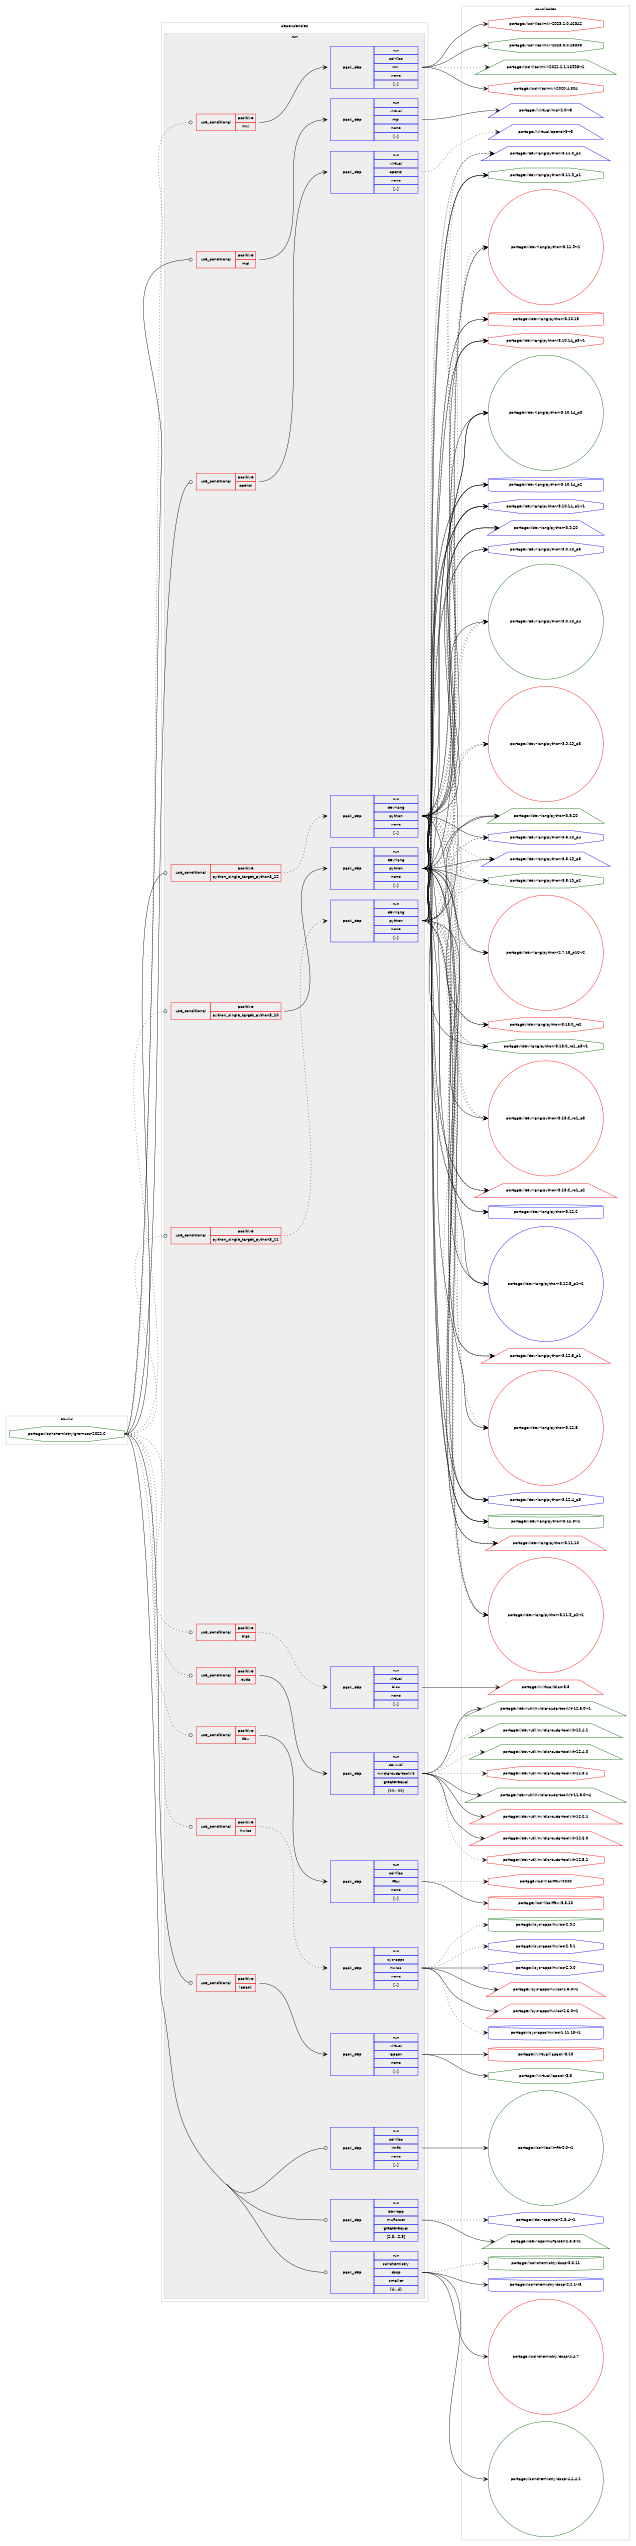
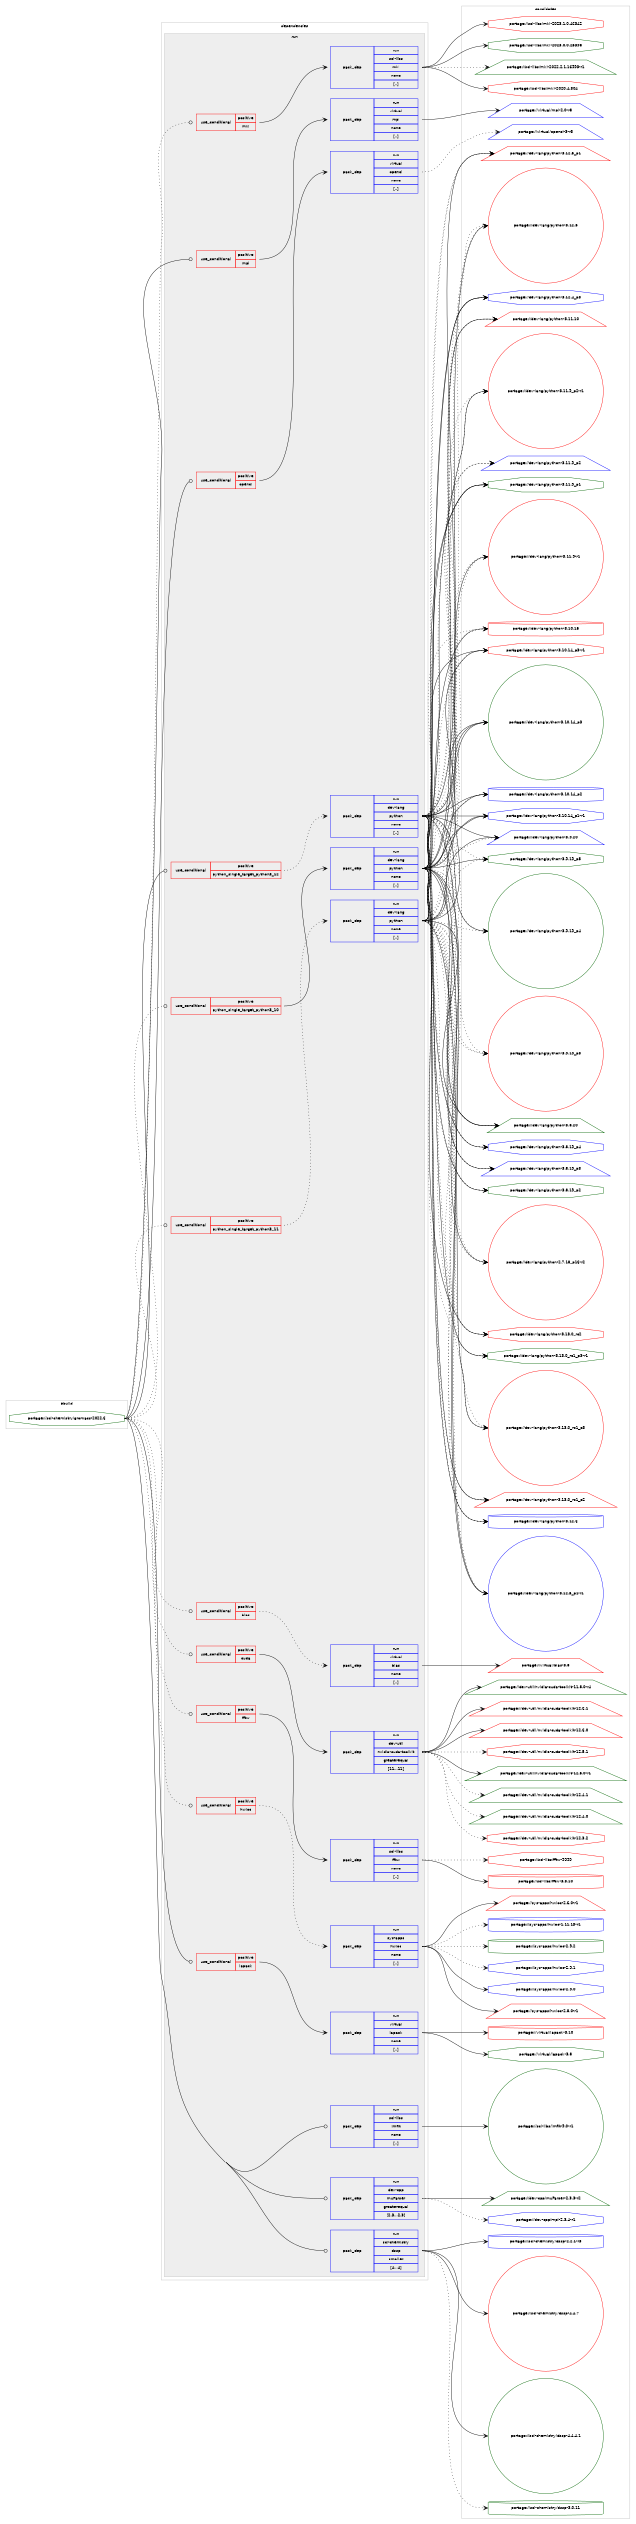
(546, 550) -> (546, 859)
(546, 1522) -> none
